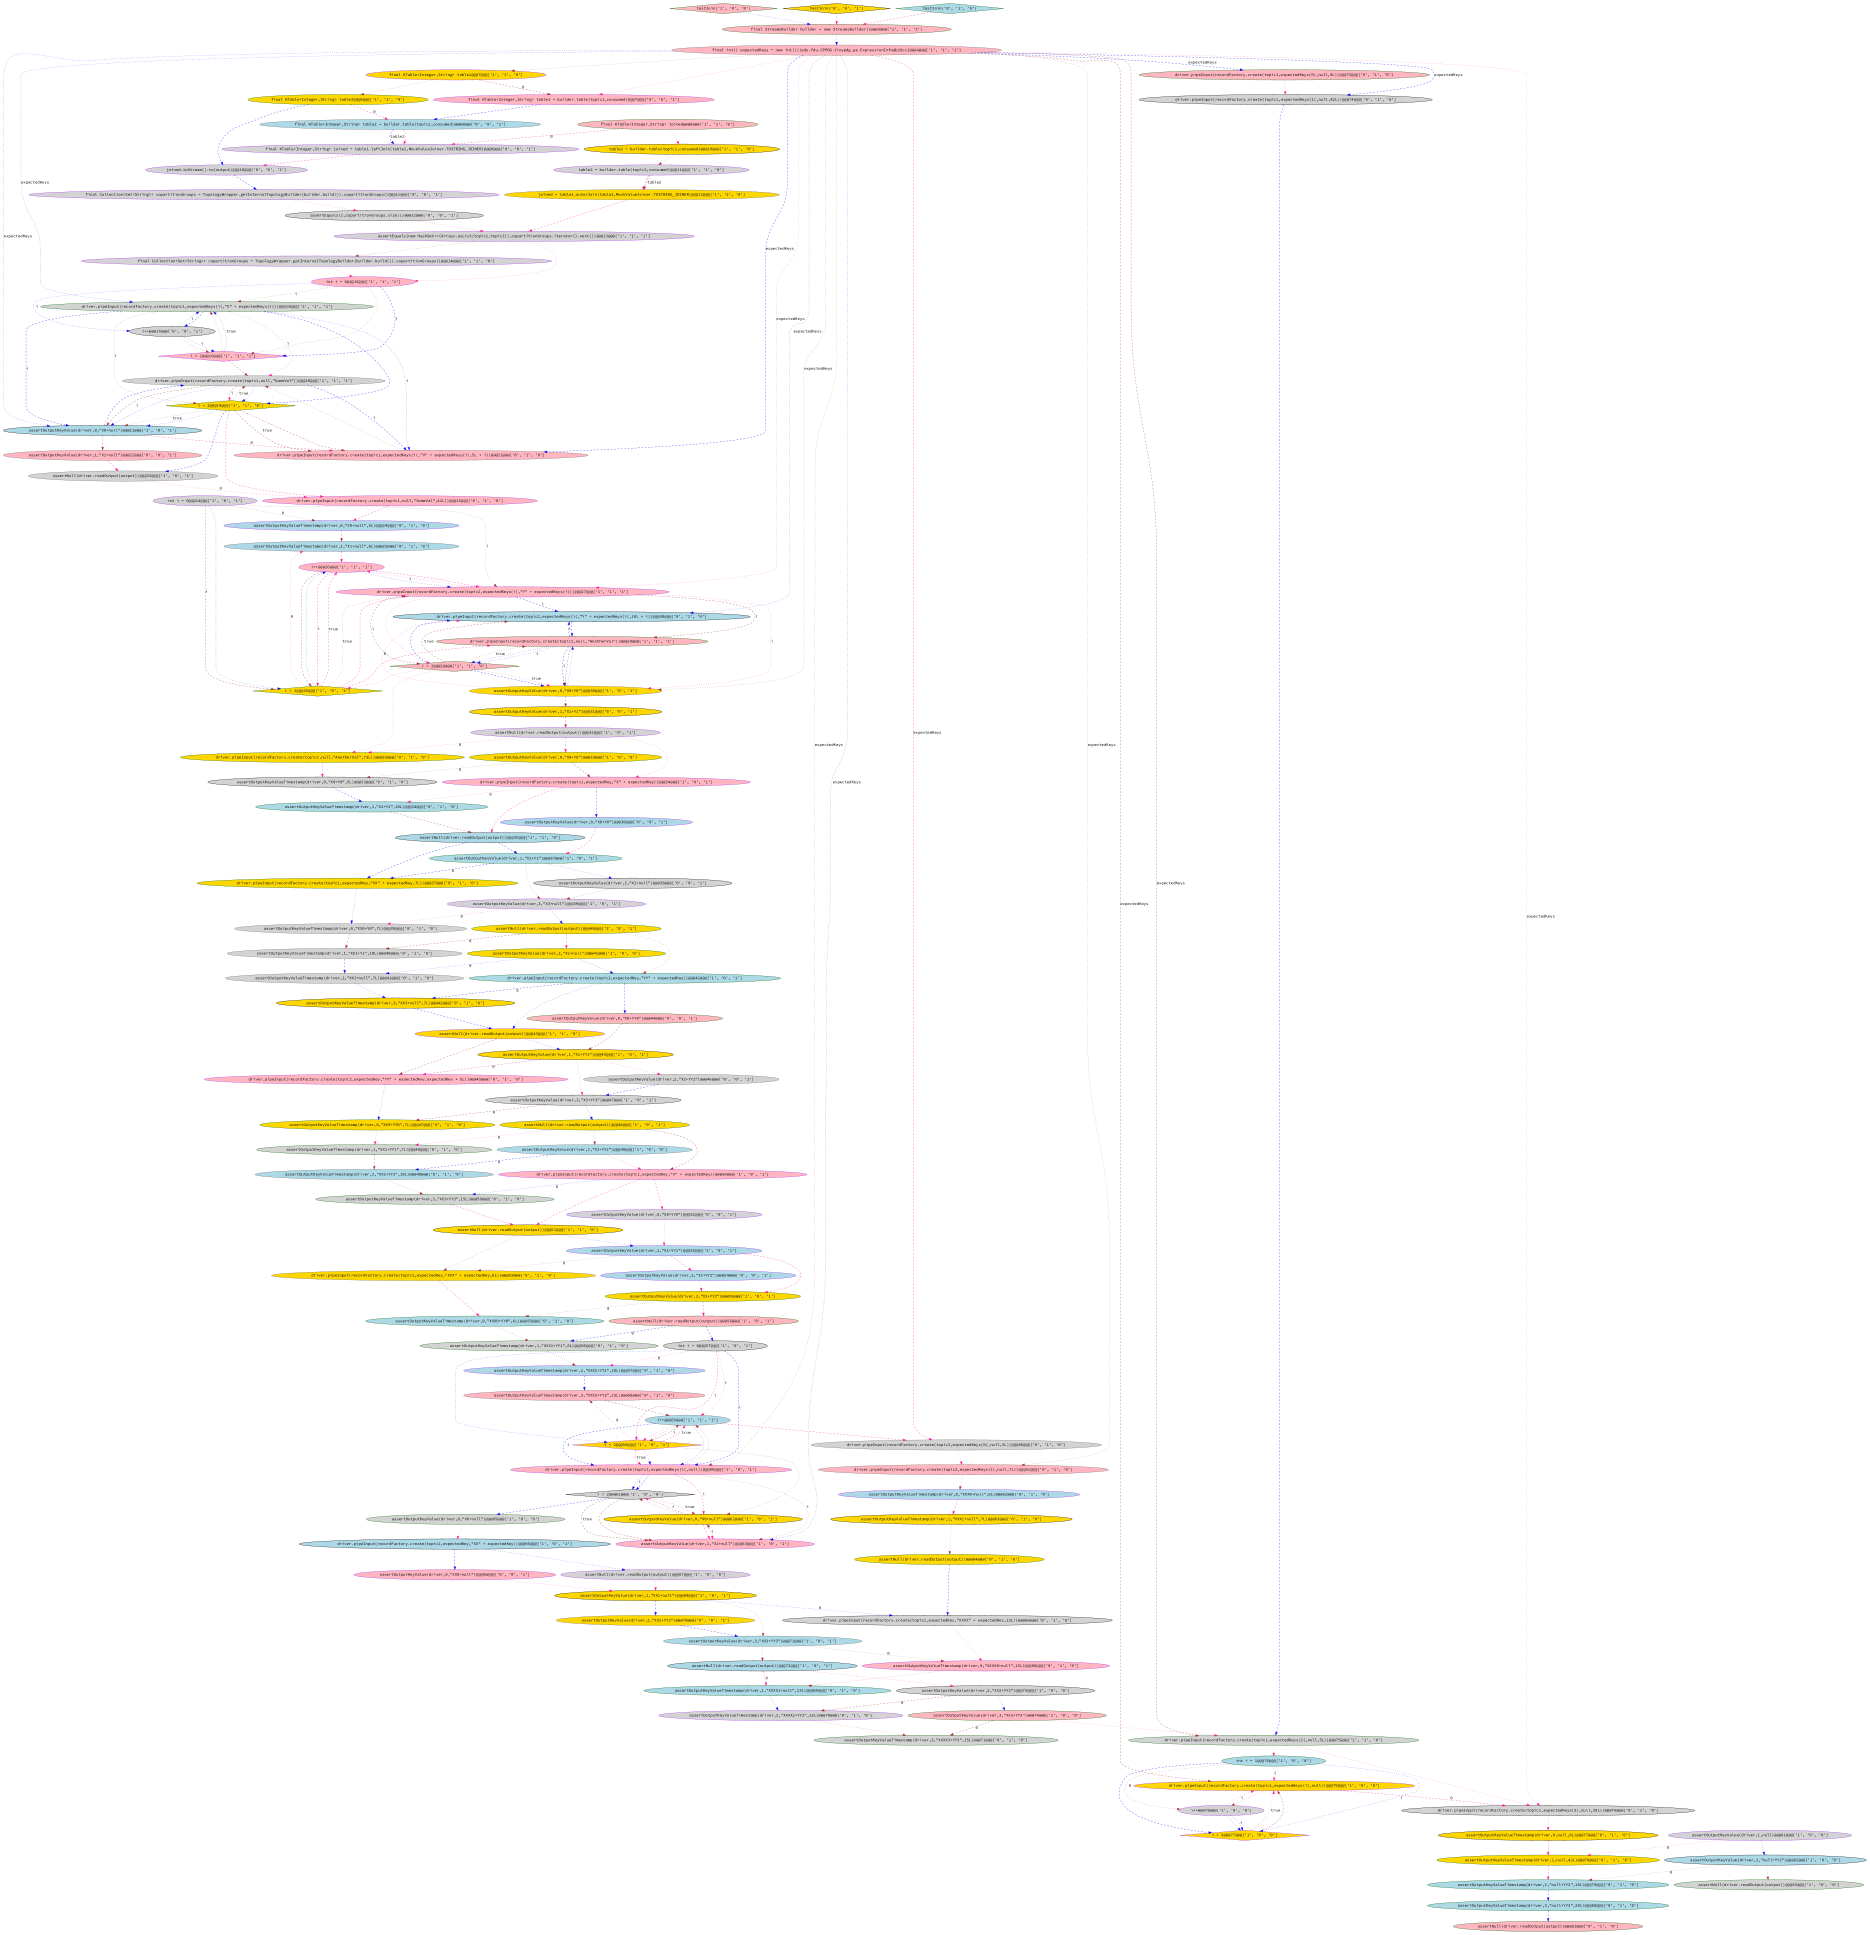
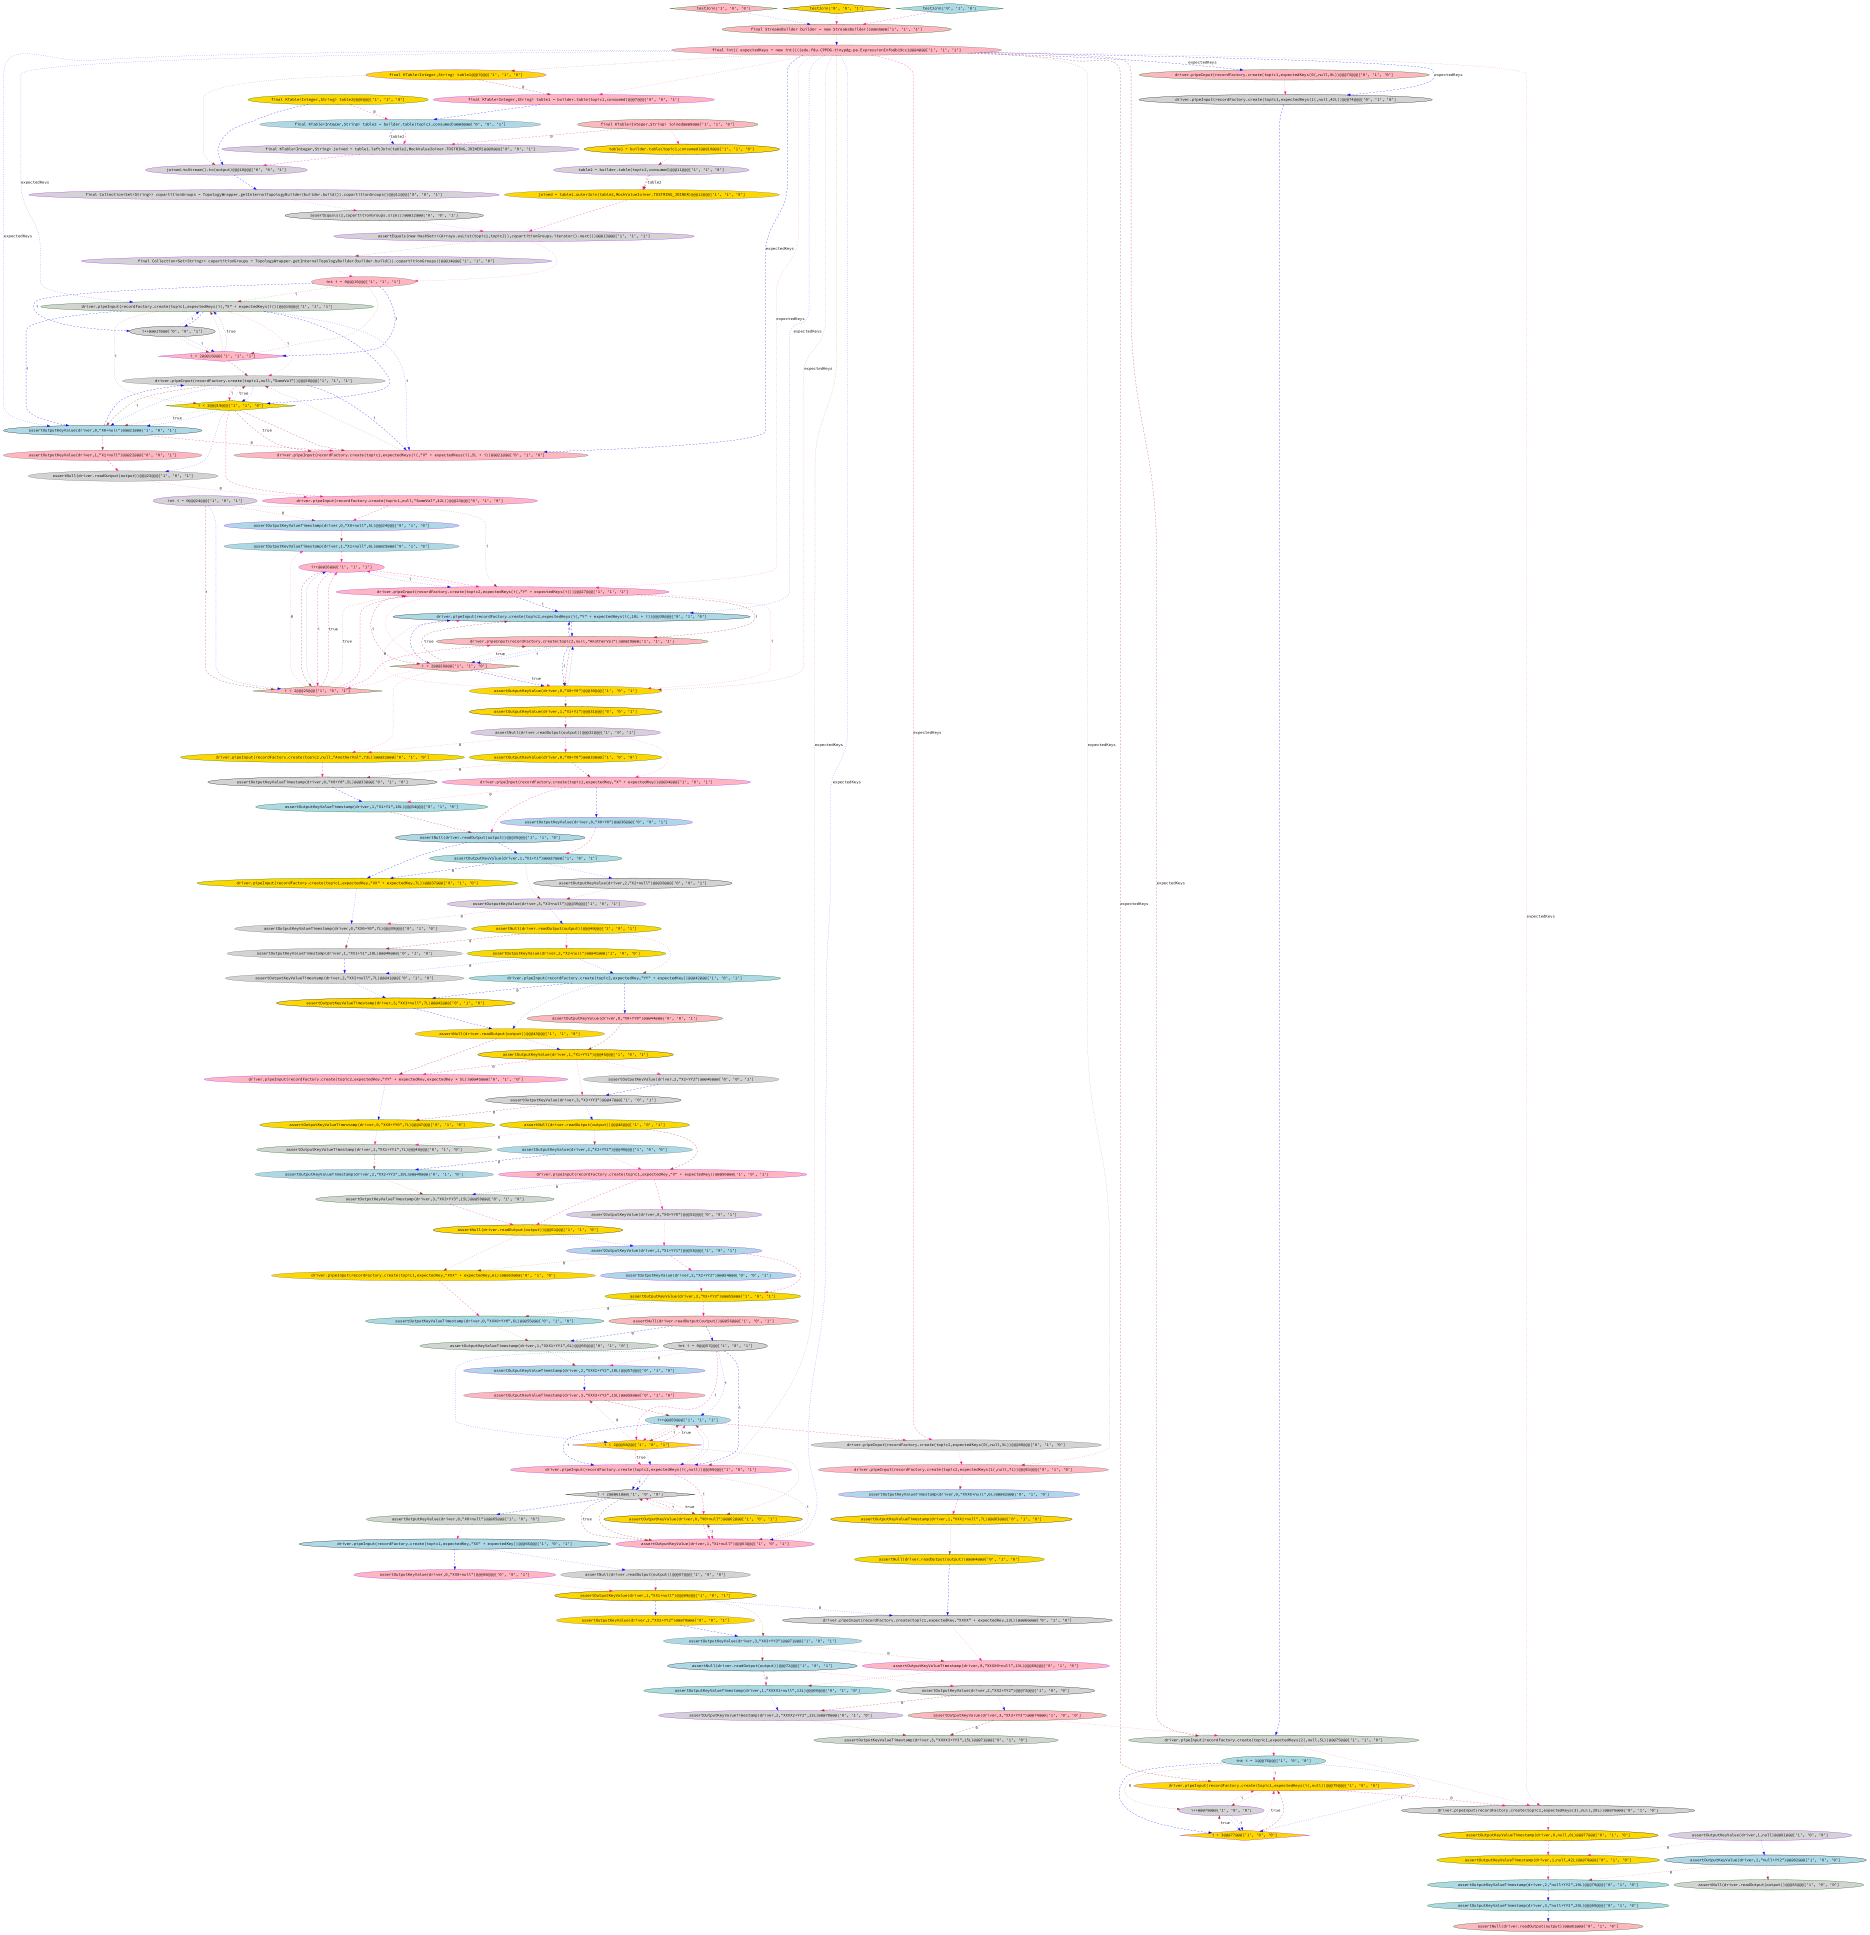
(398, 87) -> (249, 83)
(363, 282) -> (363, 282)
(121, 291) -> (121, 291)
(209, 453) -> (209, 453)
(318, 691) -> (318, 691)
(510, 1034) -> (510, 1034)
(724, 1386) -> (724, 1386)
(656, 1575) -> (656, 1575)
none -> (1222, 1826)
